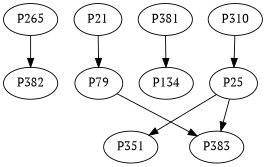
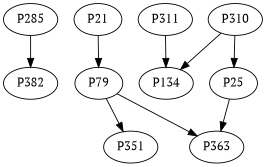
(31, 19) -> (31, 19)
(165, 19) -> (165, 19)
none -> (204, 48)
(186, 113) -> (113, 111)
(217, 147) -> (217, 147)
